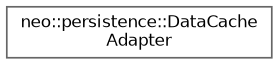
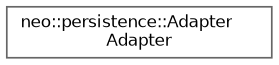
(139, 32) -> (139, 32)
